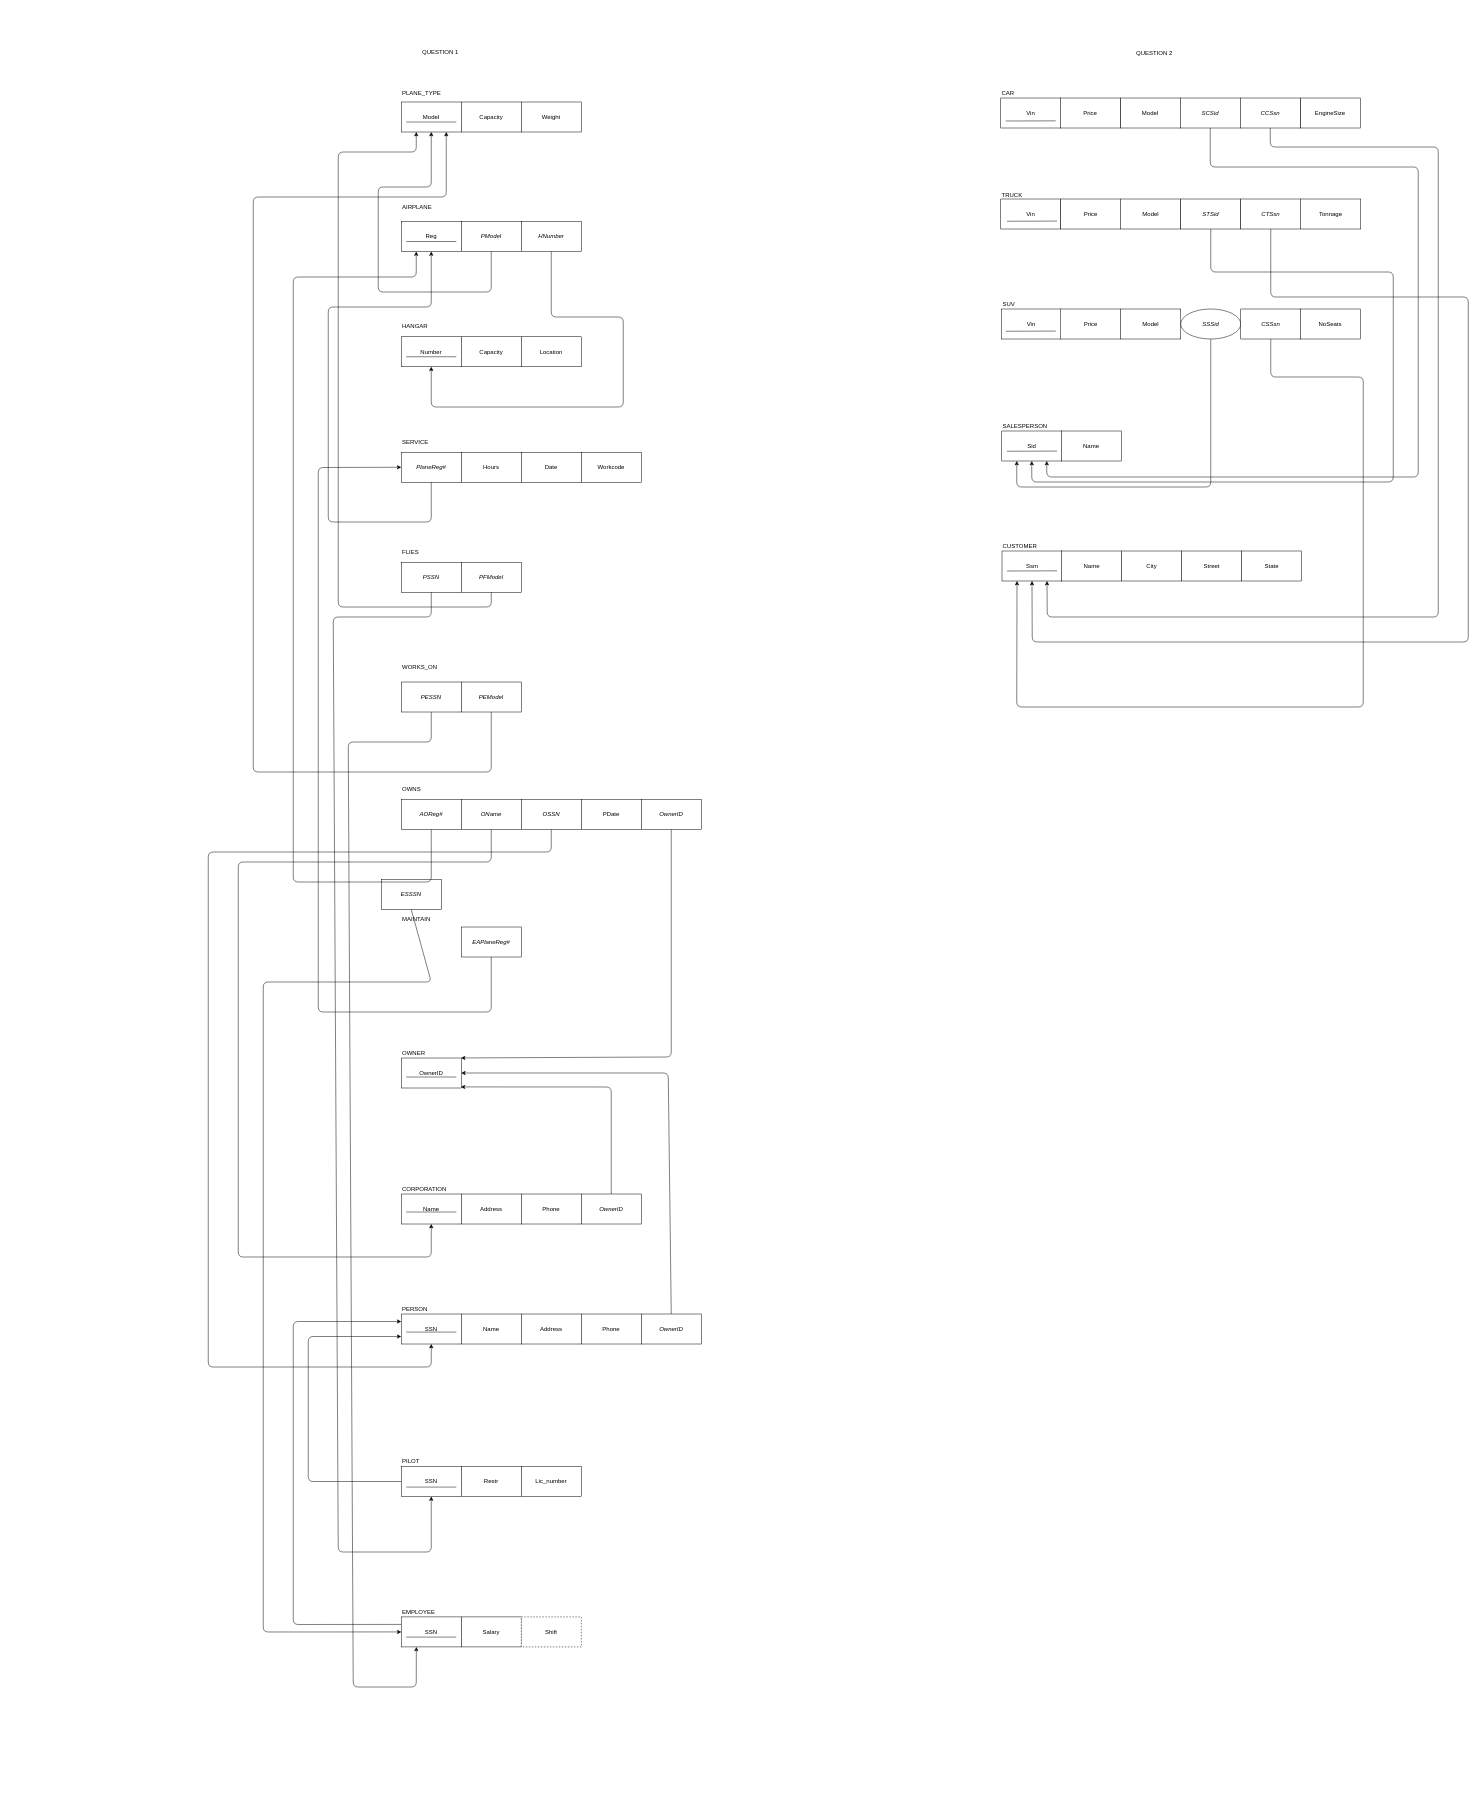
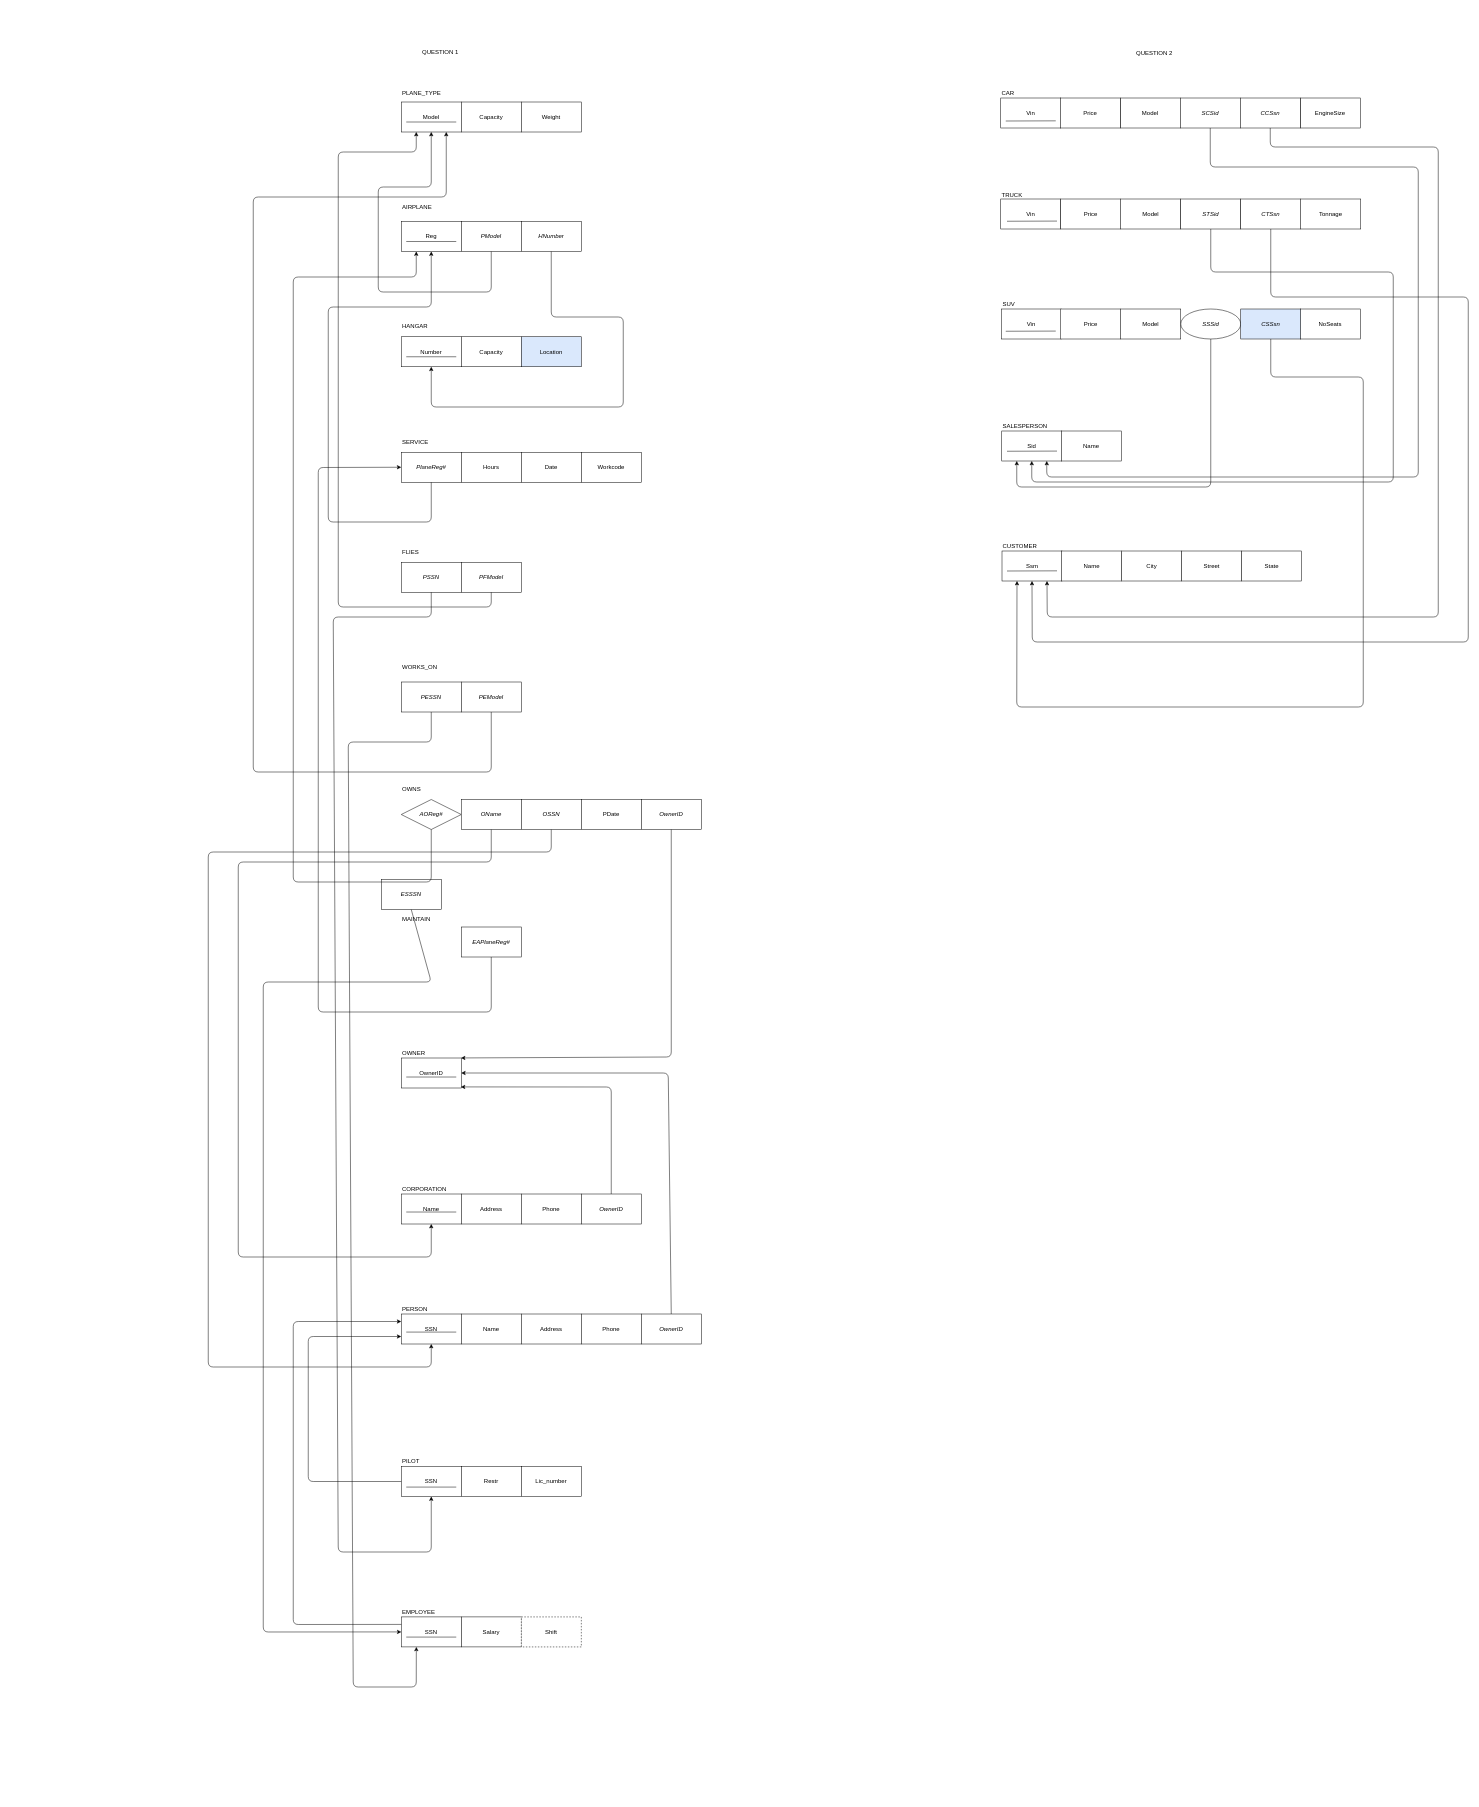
(1271, 324) -> (1271, 324)
(551, 352) -> (551, 352)
(431, 814) -> (431, 814)
